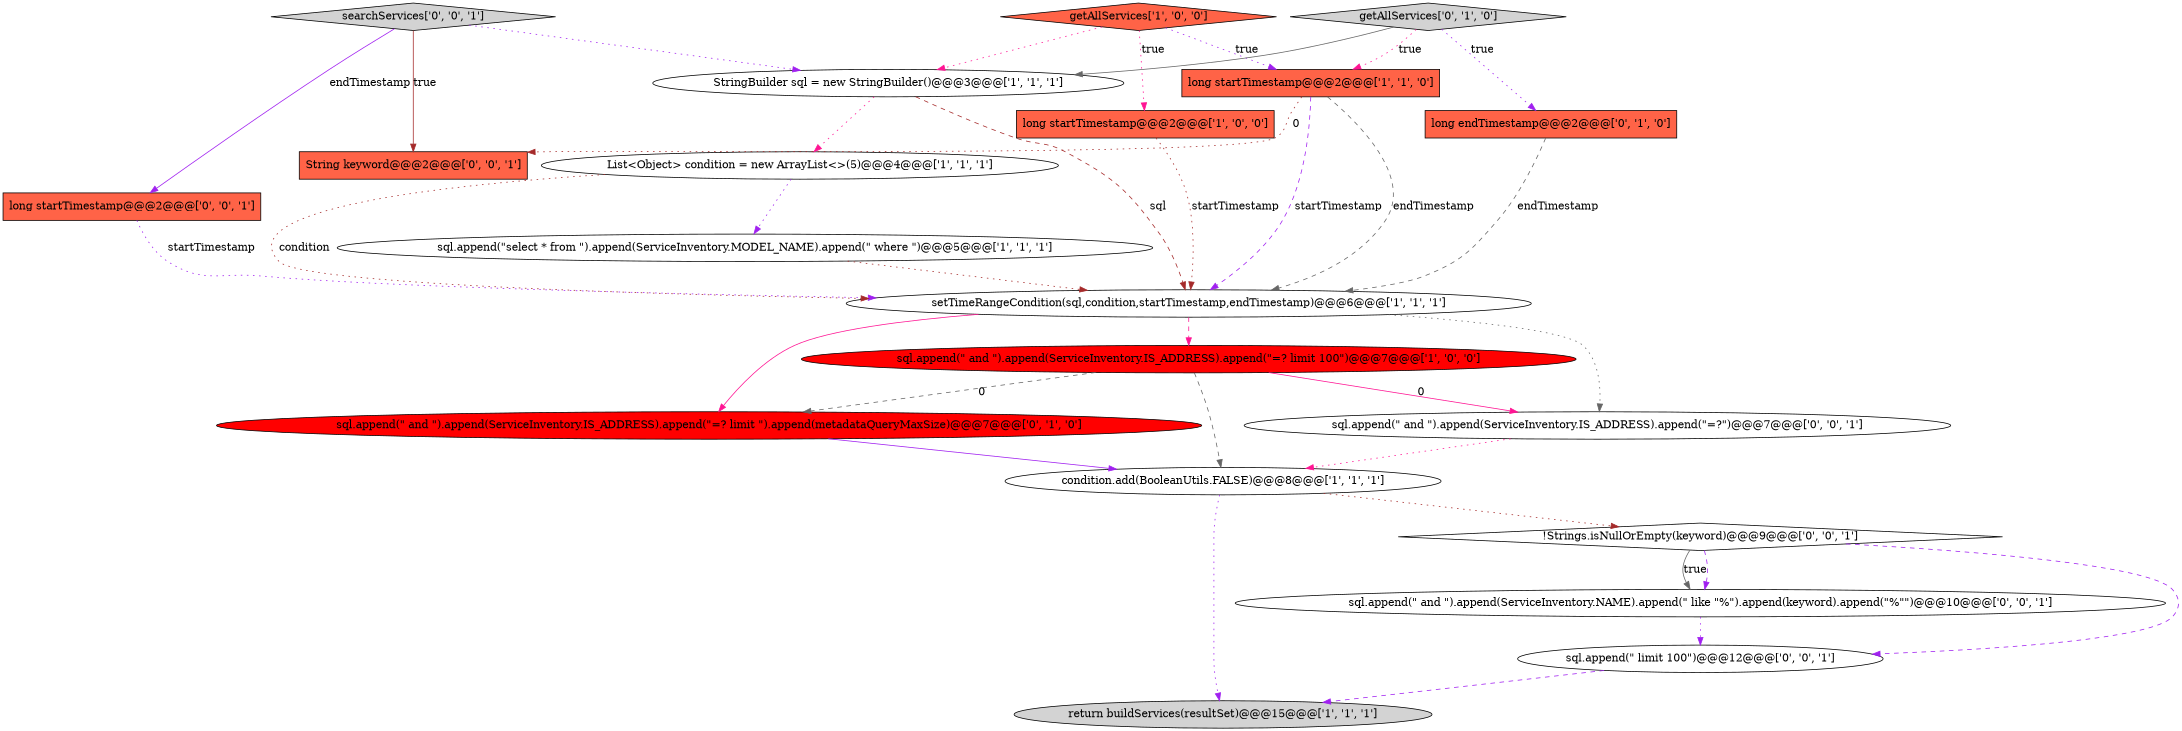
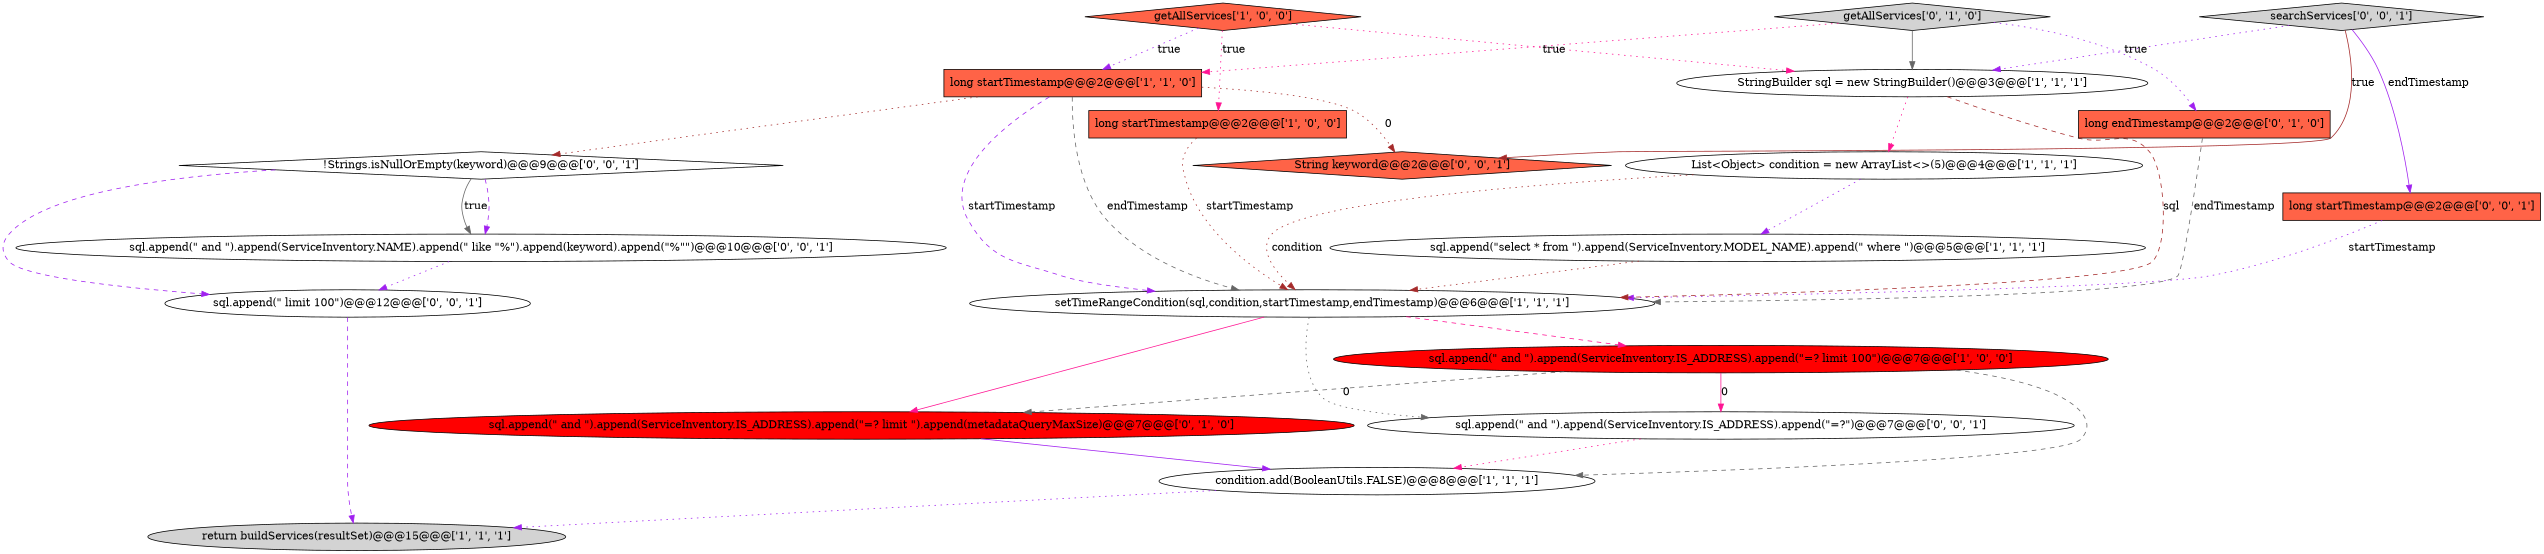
(413, 165) -> (1402, 165)
(1467, 510) -> (769, 125)
